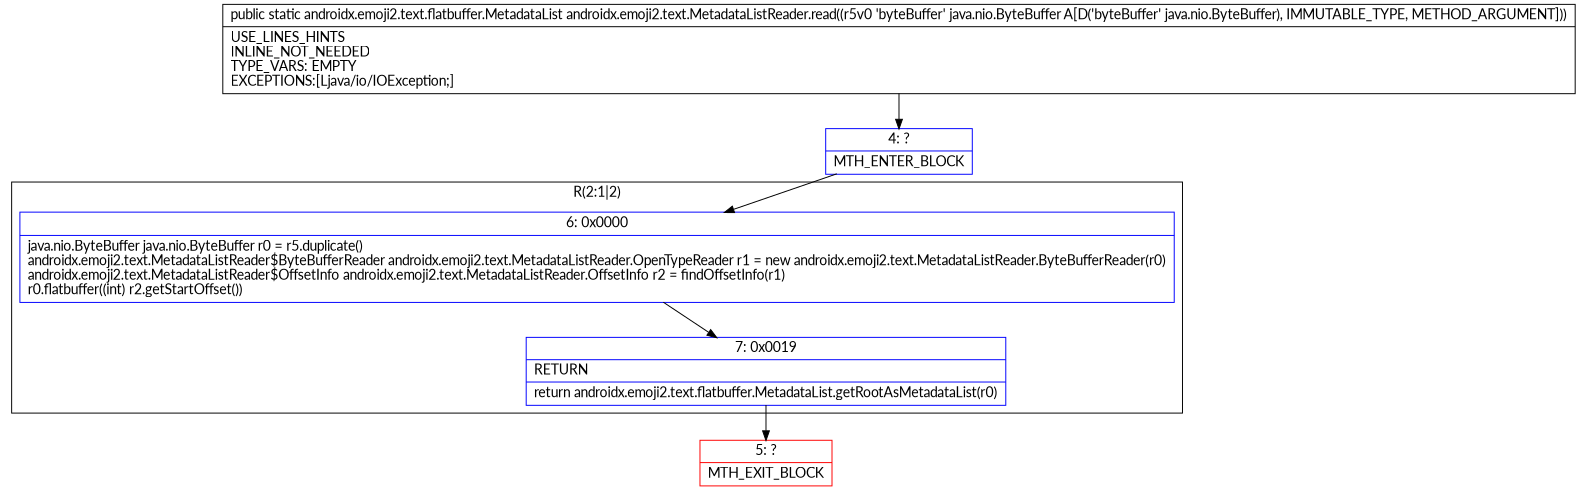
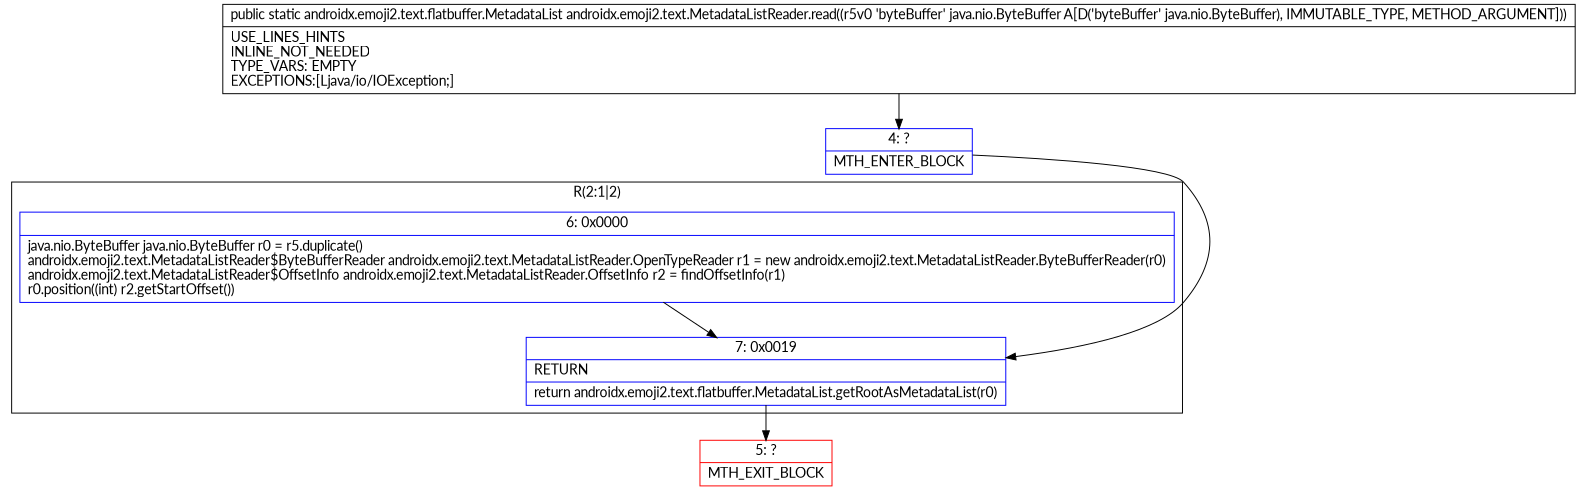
(785, 192) -> (1208, 225)
(135, 290) -> (132, 290)
